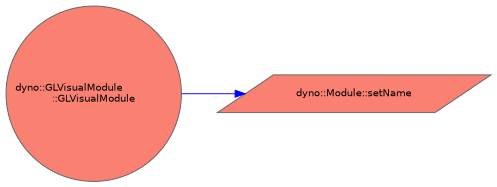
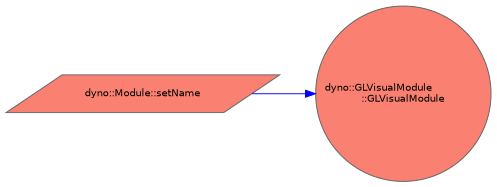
(208, 94) -> (279, 94)
